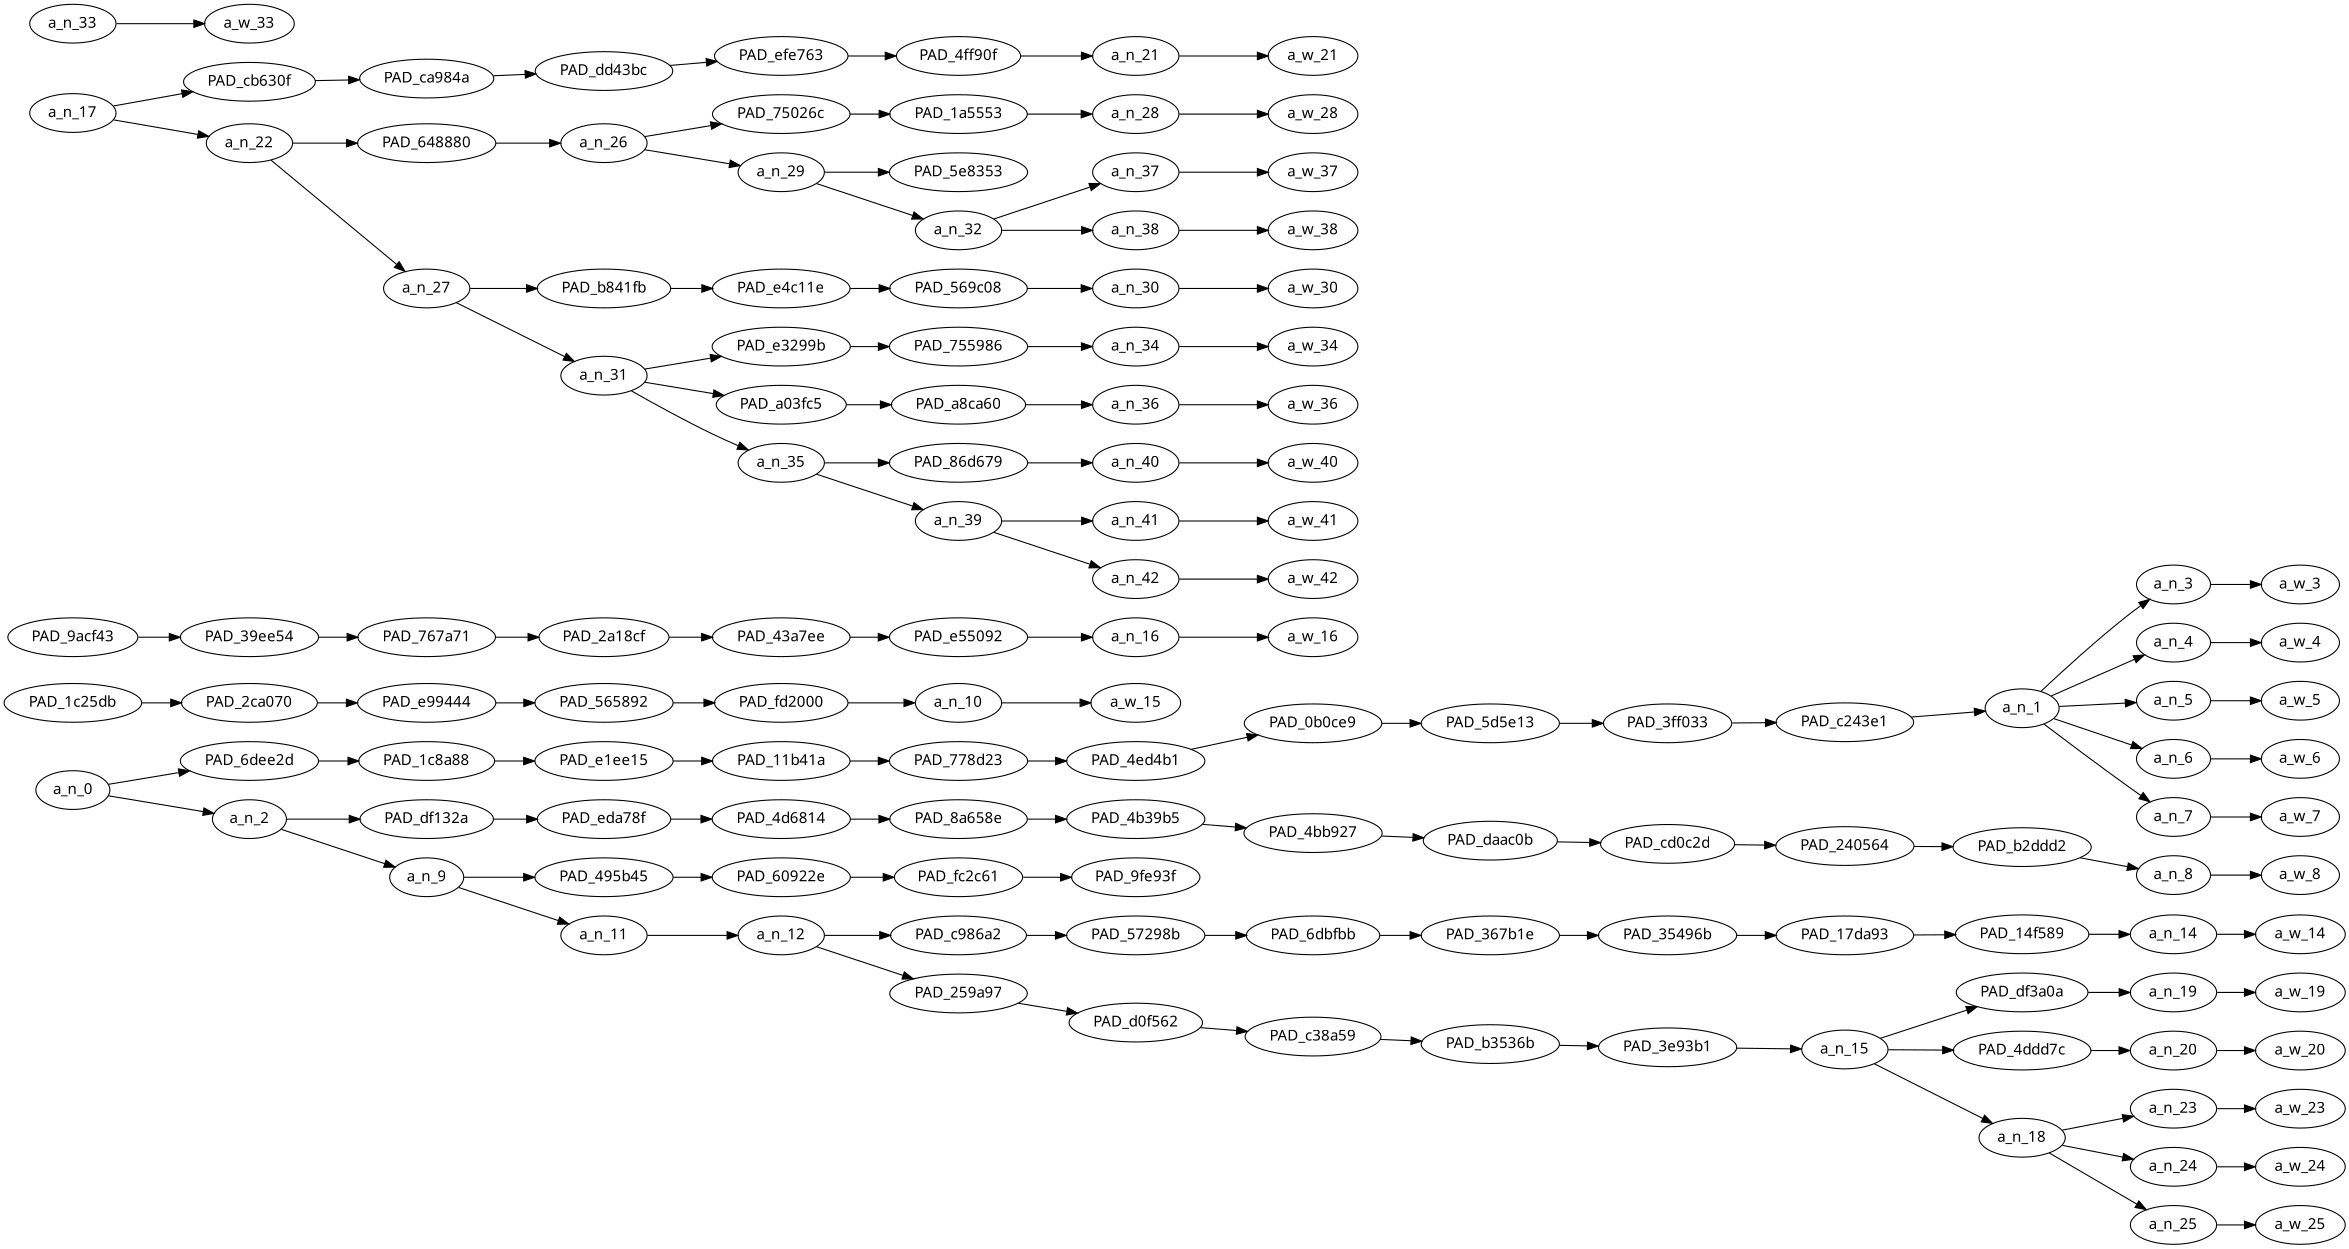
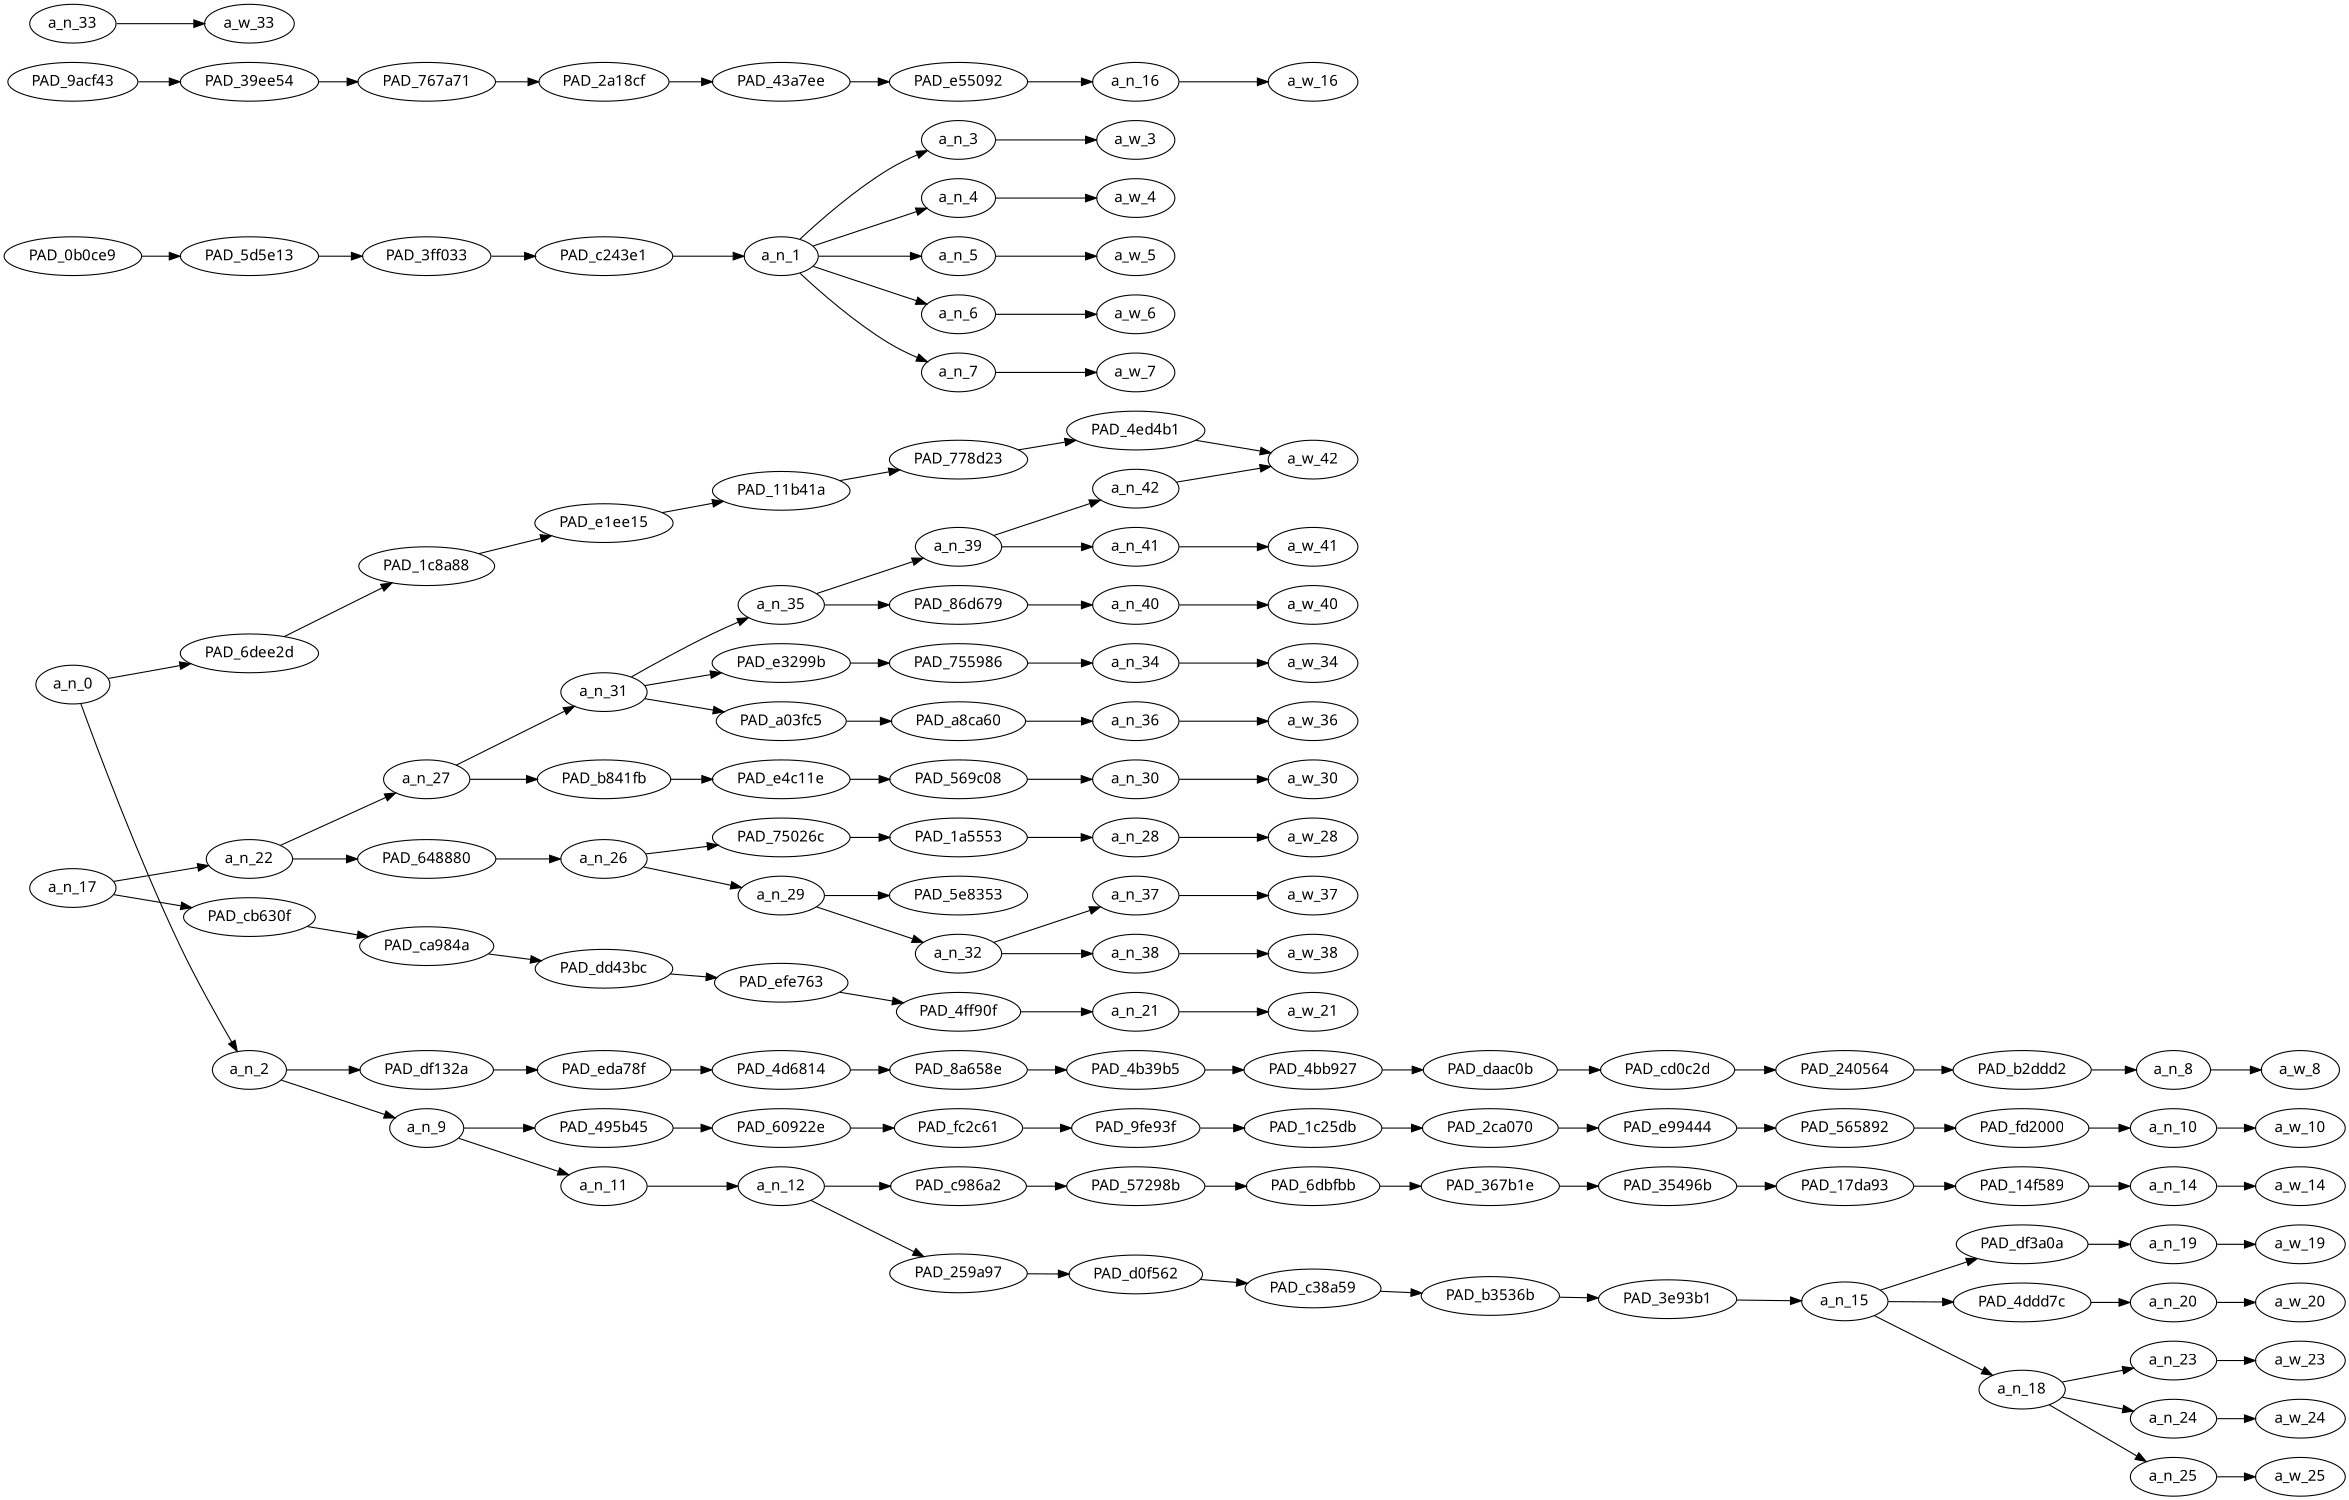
(1136, 703) -> (2300, 1128)
(1219, 743) -> (1228, 446)
none -> (1217, 1128)
